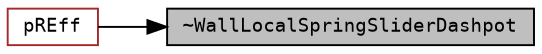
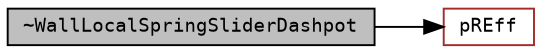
(123, 27) -> (400, 27)
